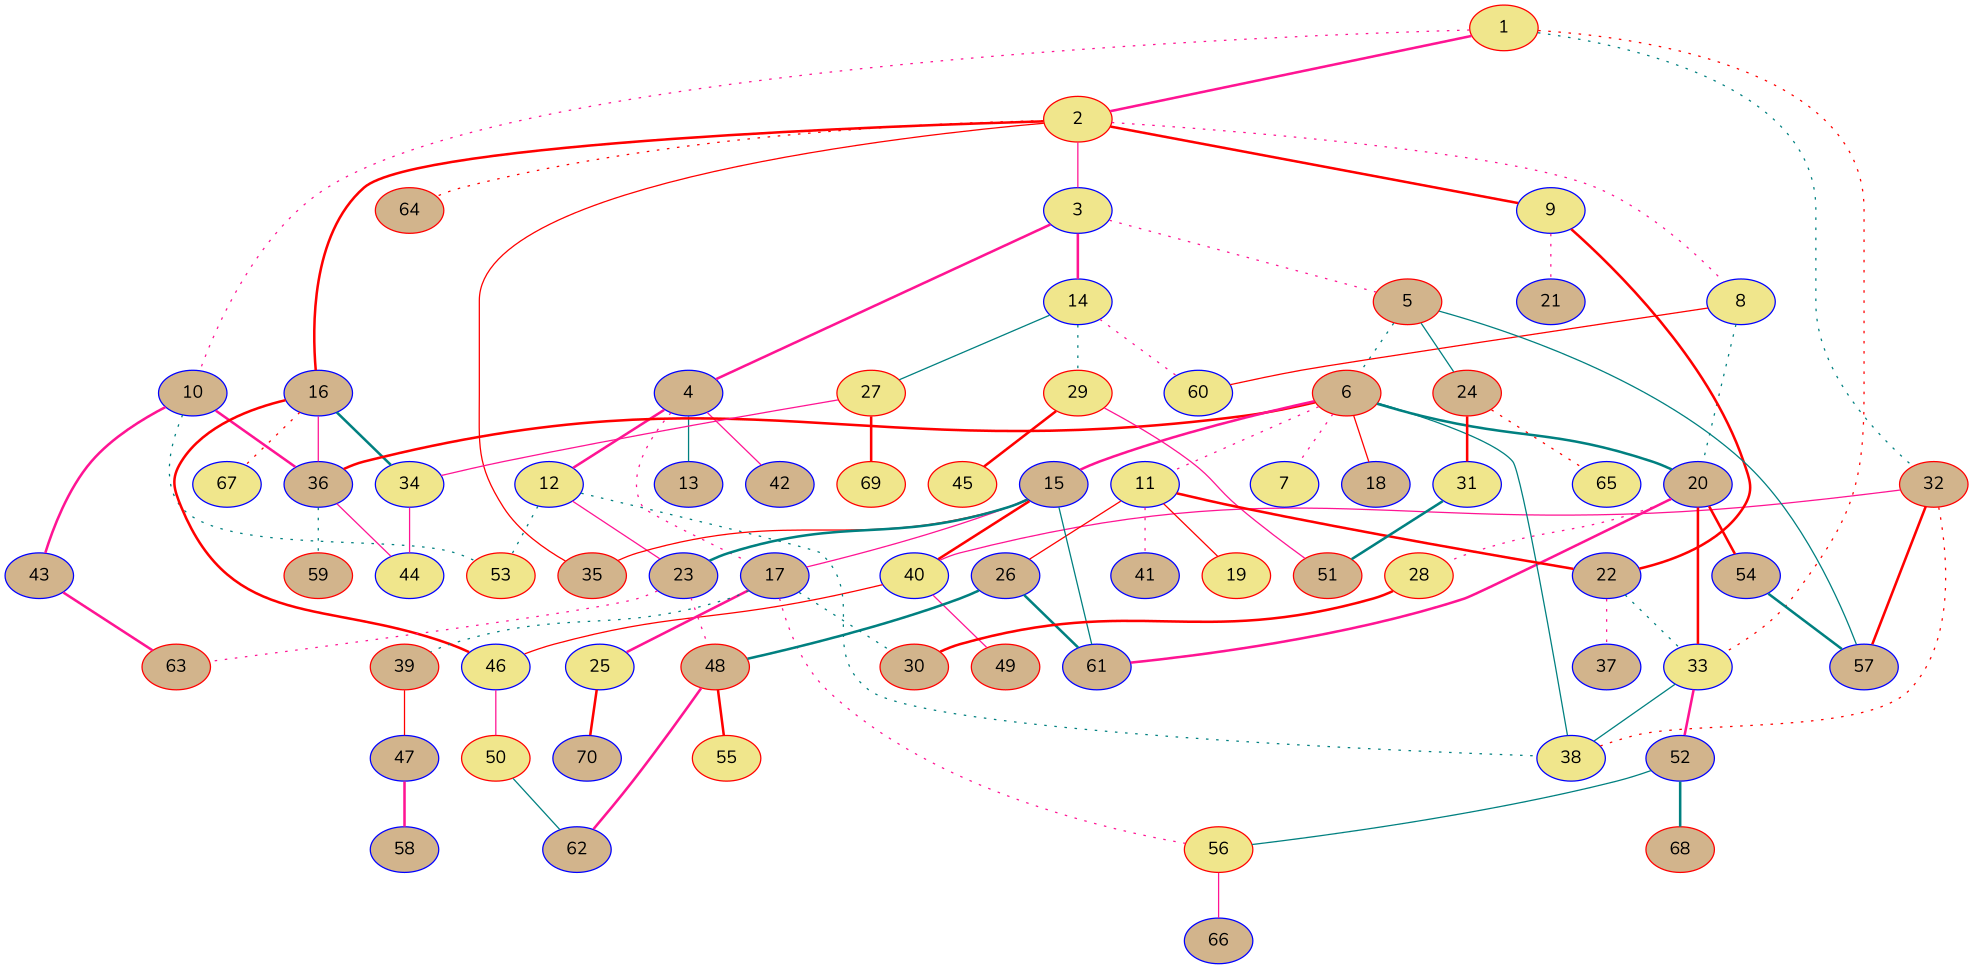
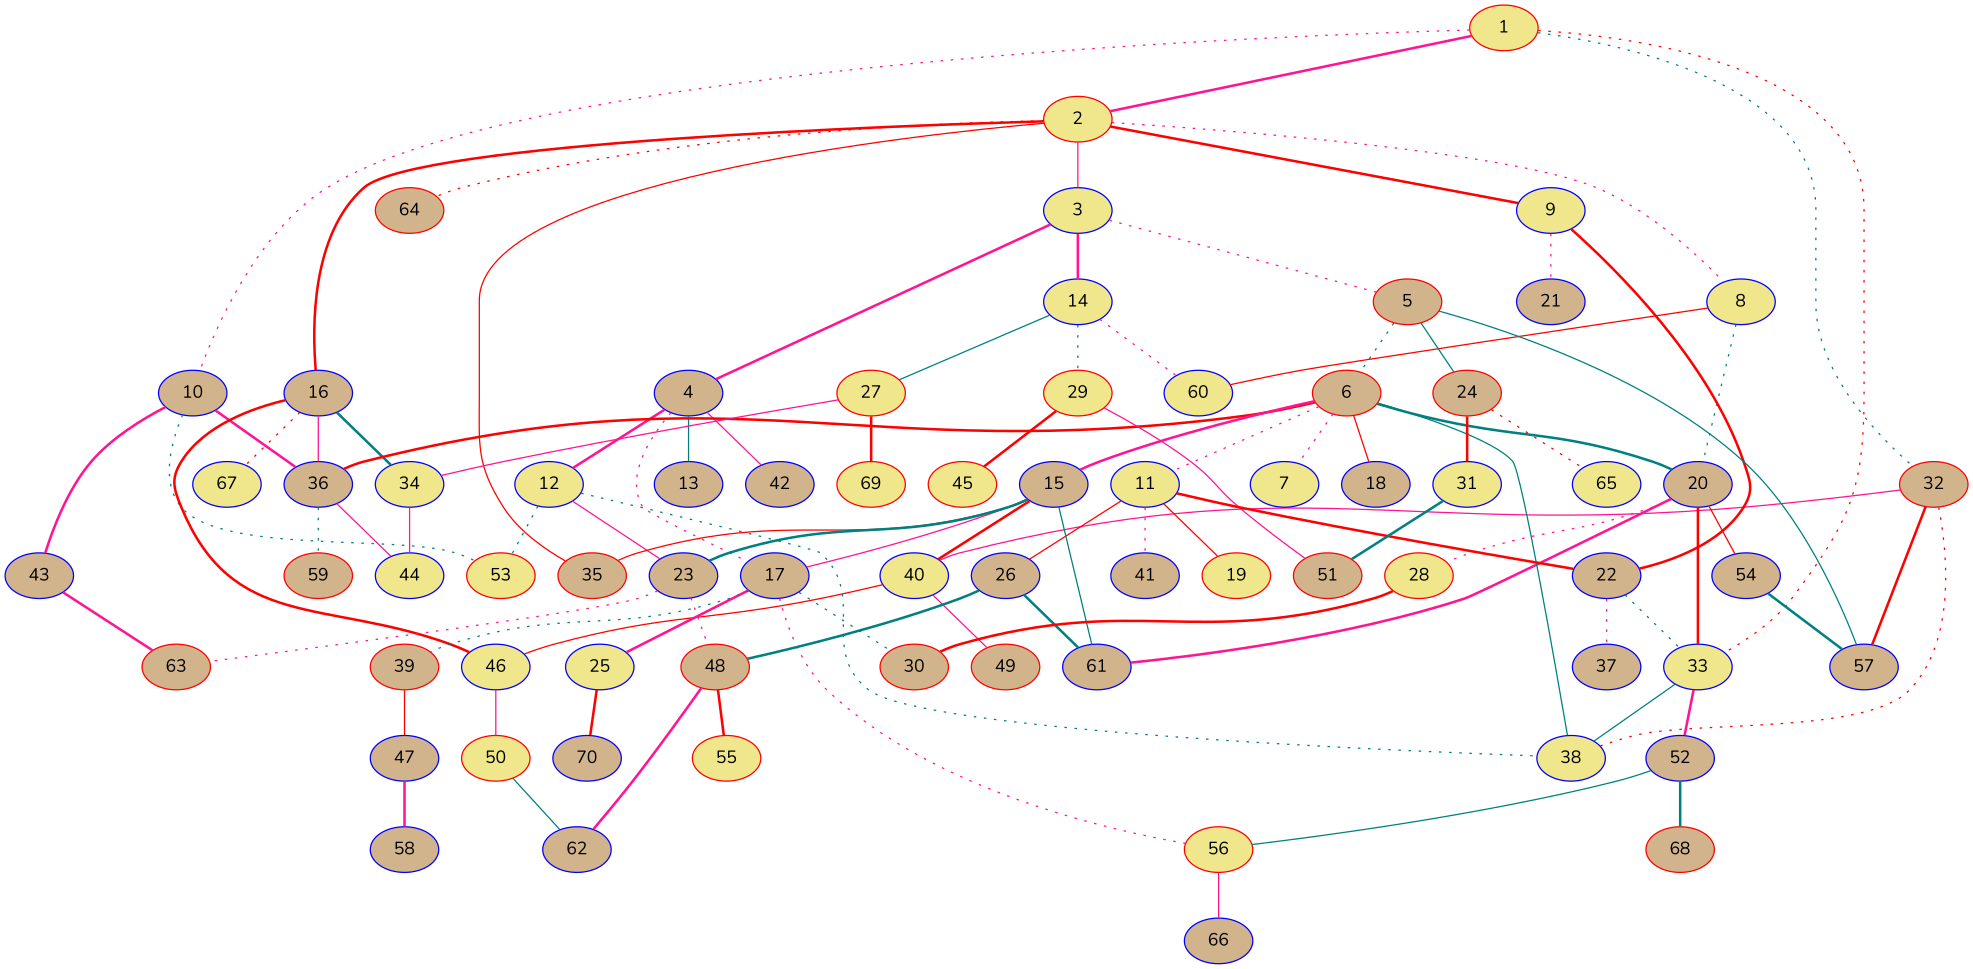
(1718, 523) -> (1718, 523)
